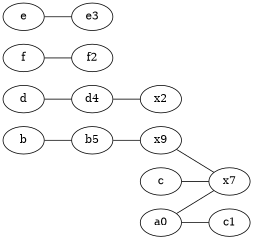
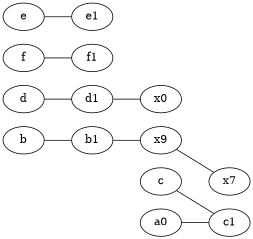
(92, 17) -> (92, 17)
(92, 58) -> (92, 58)
(92, 99) -> (92, 99)
(161, 99) -> (161, 99)
(92, 140) -> (92, 140)
(195, 181) -> (195, 202)
(195, 202) -> none
